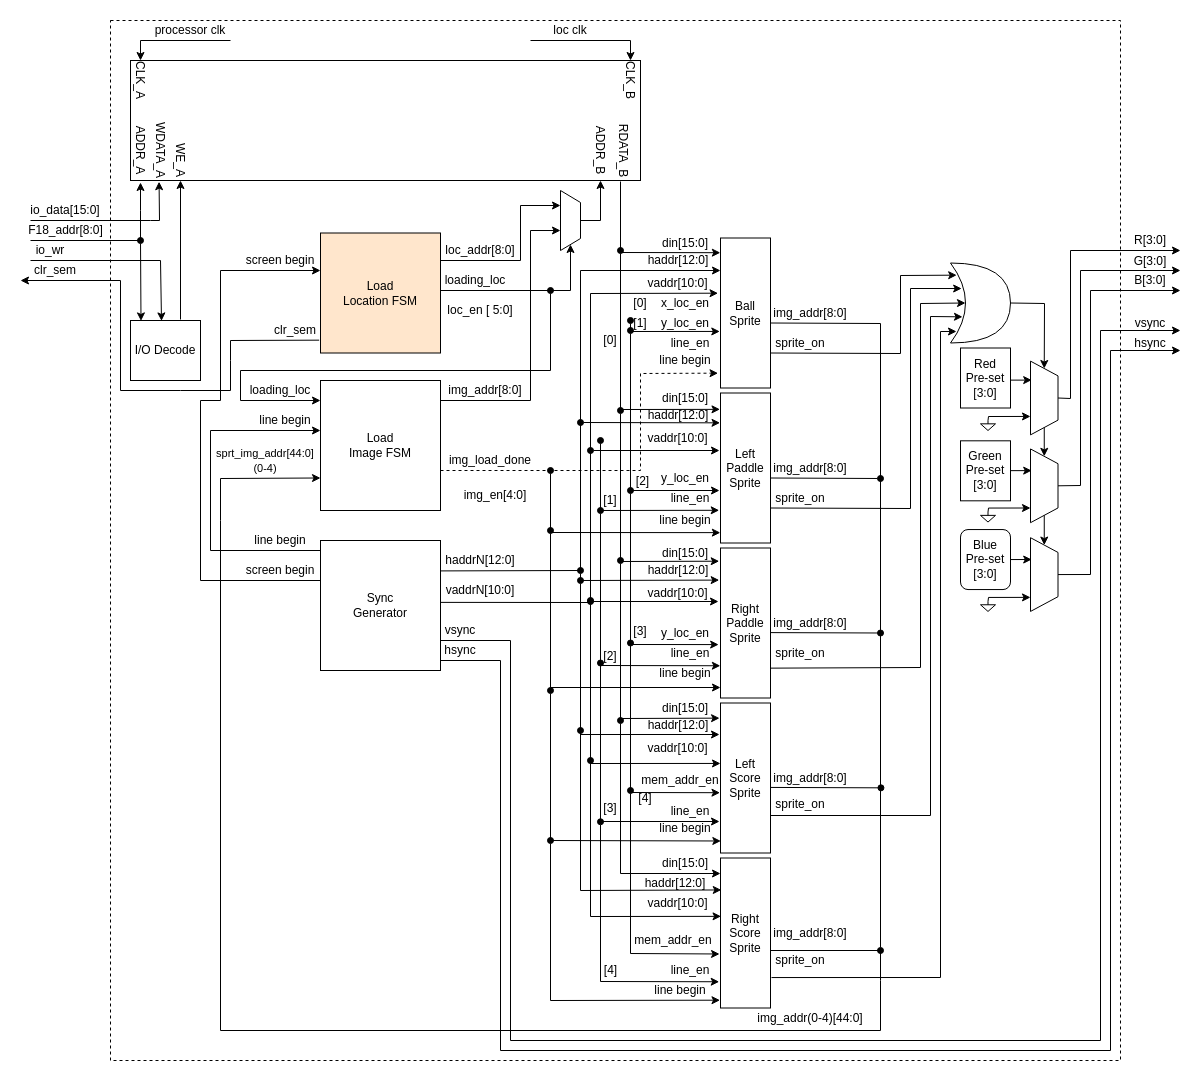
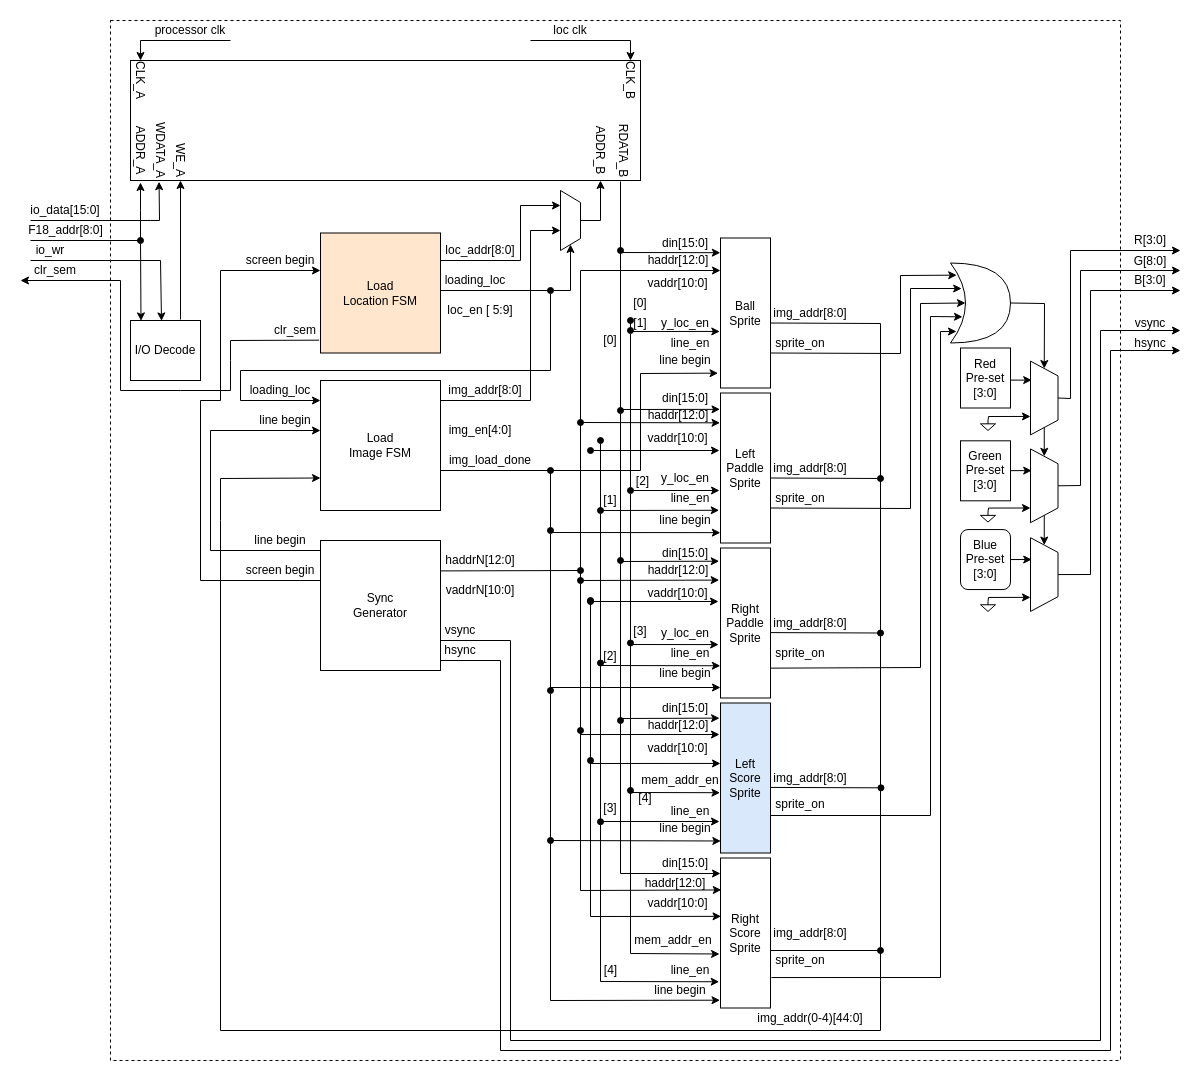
(1151, 262) -> (1151, 262)
(686, 303) -> none
(481, 311) -> (481, 311)
(266, 461) -> none
(591, 463) -> none
(624, 471) -> (624, 471)
(496, 496) -> (481, 431)
(746, 778) -> (746, 778)
